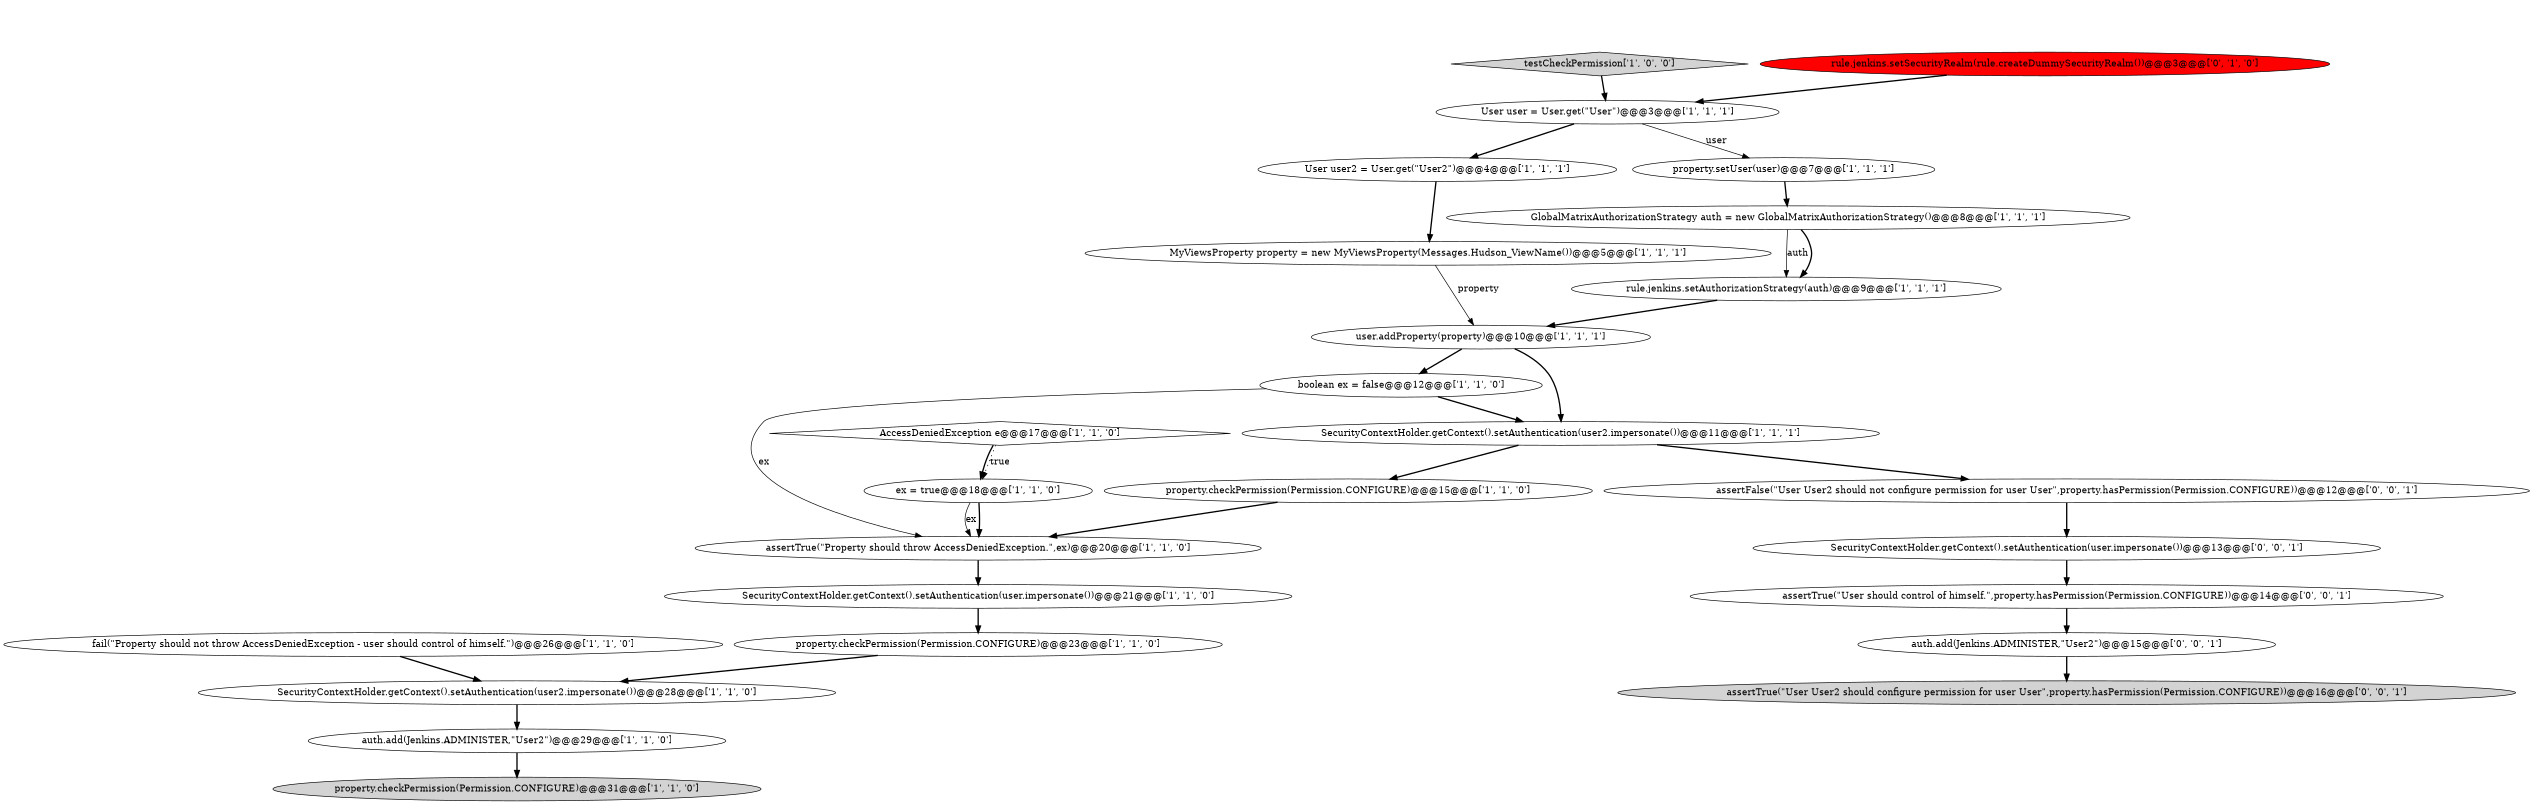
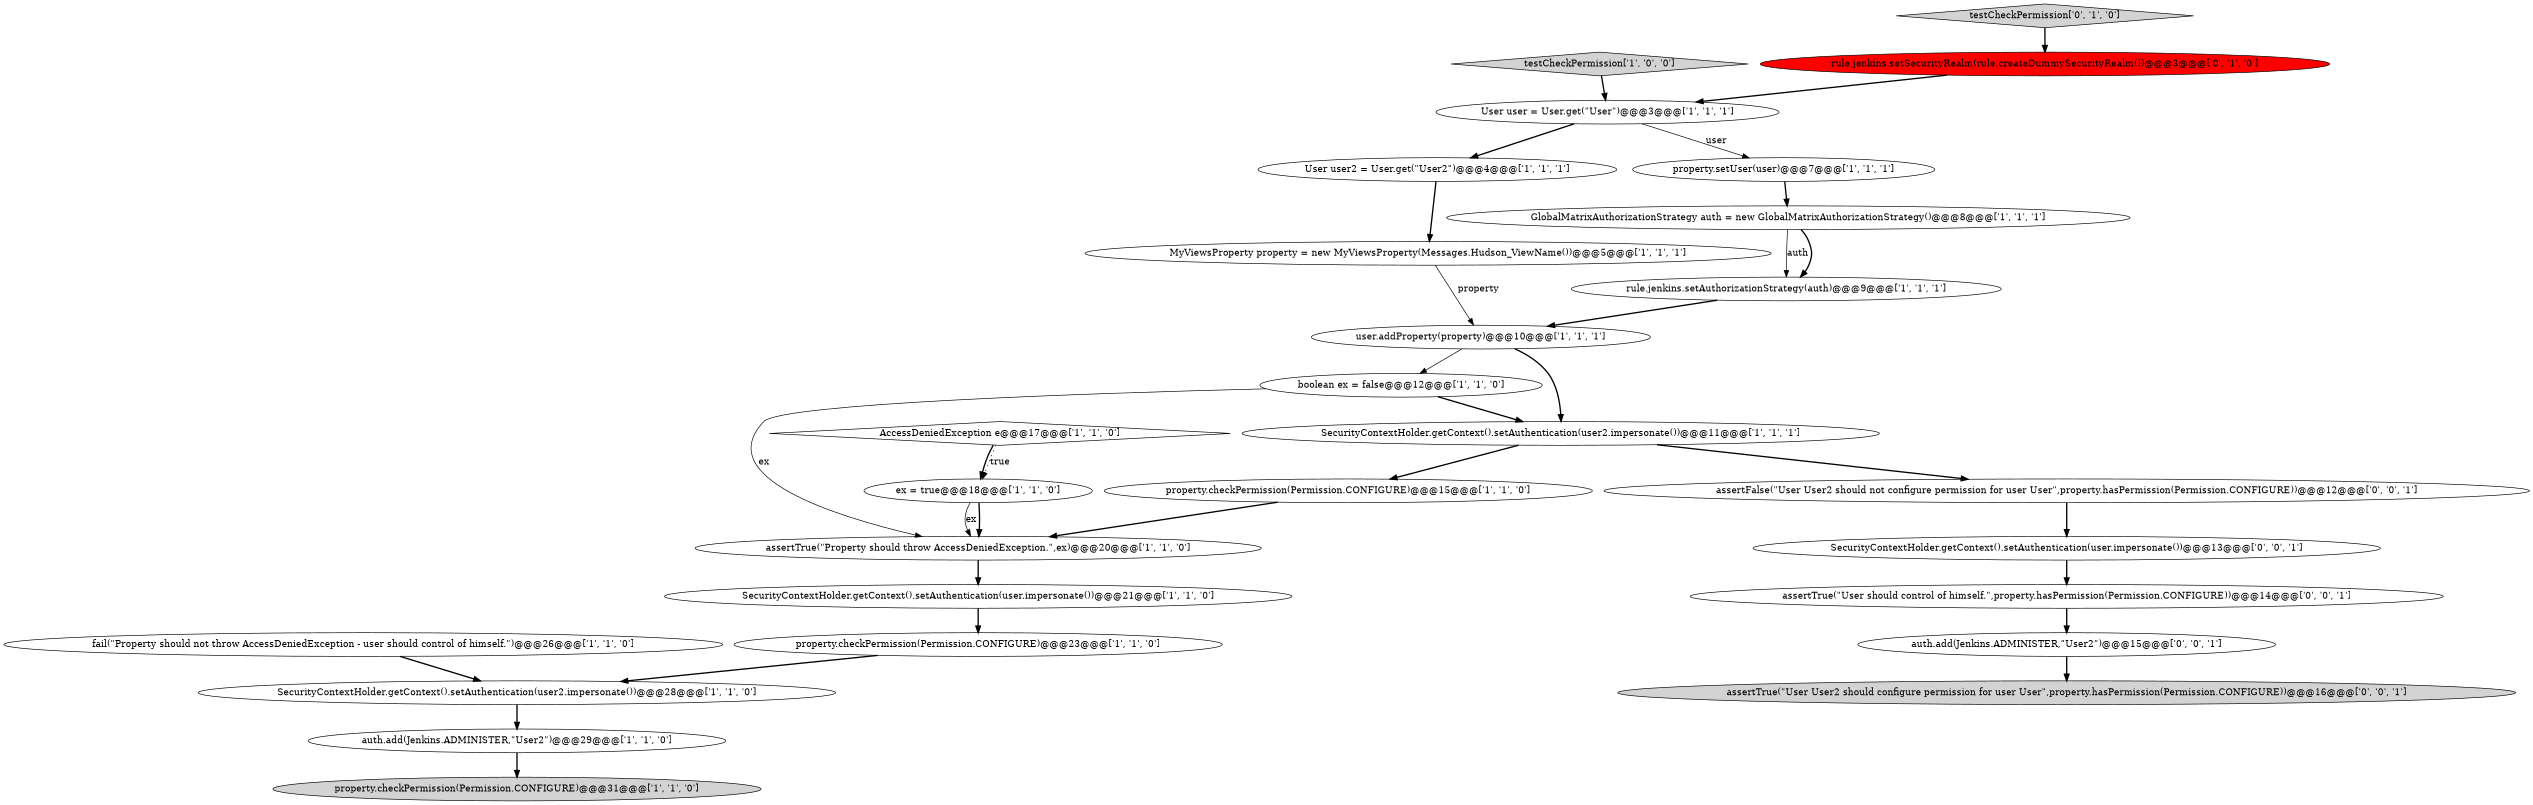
none -> (2045, 16)
(1444, 360) -> (1444, 360)
